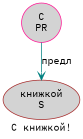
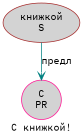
(41, 57) -> (41, 57)
